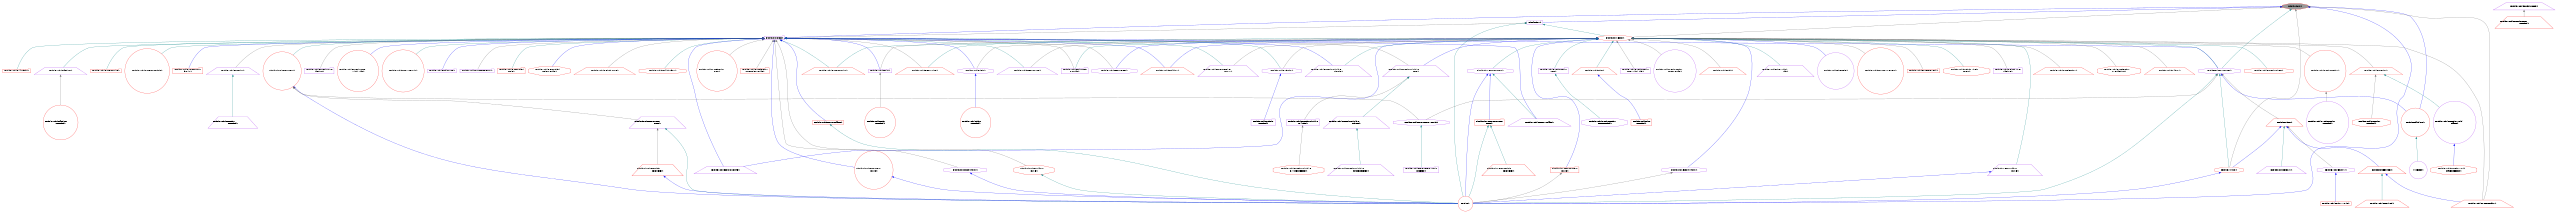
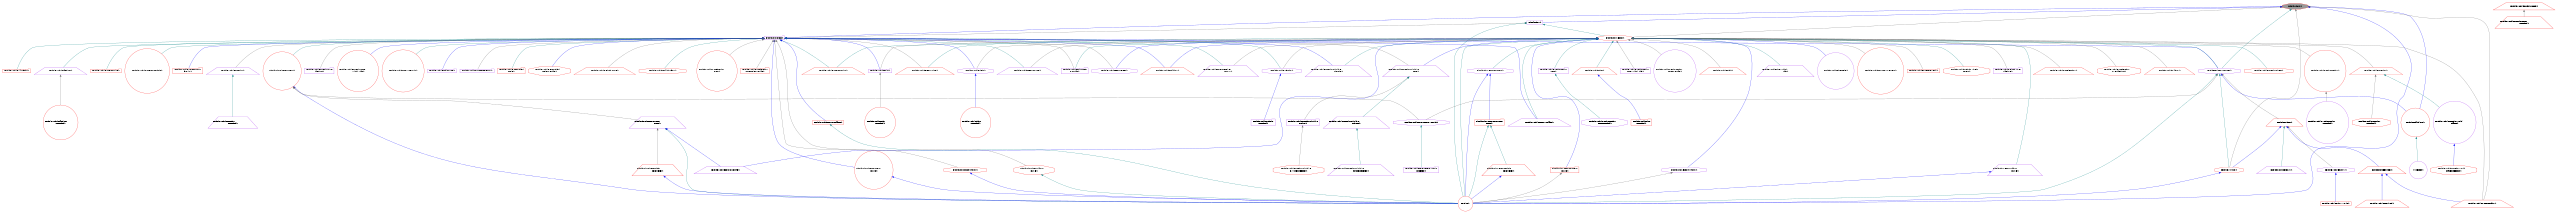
(2524, 6) -> (2524, 6)
none -> (1462, 56)
(690, 75) -> (694, 148)
(1515, 97) -> (1528, 51)
(1303, 122) -> (1303, 122)
(965, 170) -> (965, 170)
none -> (1486, 188)
(2382, 188) -> (2382, 188)
